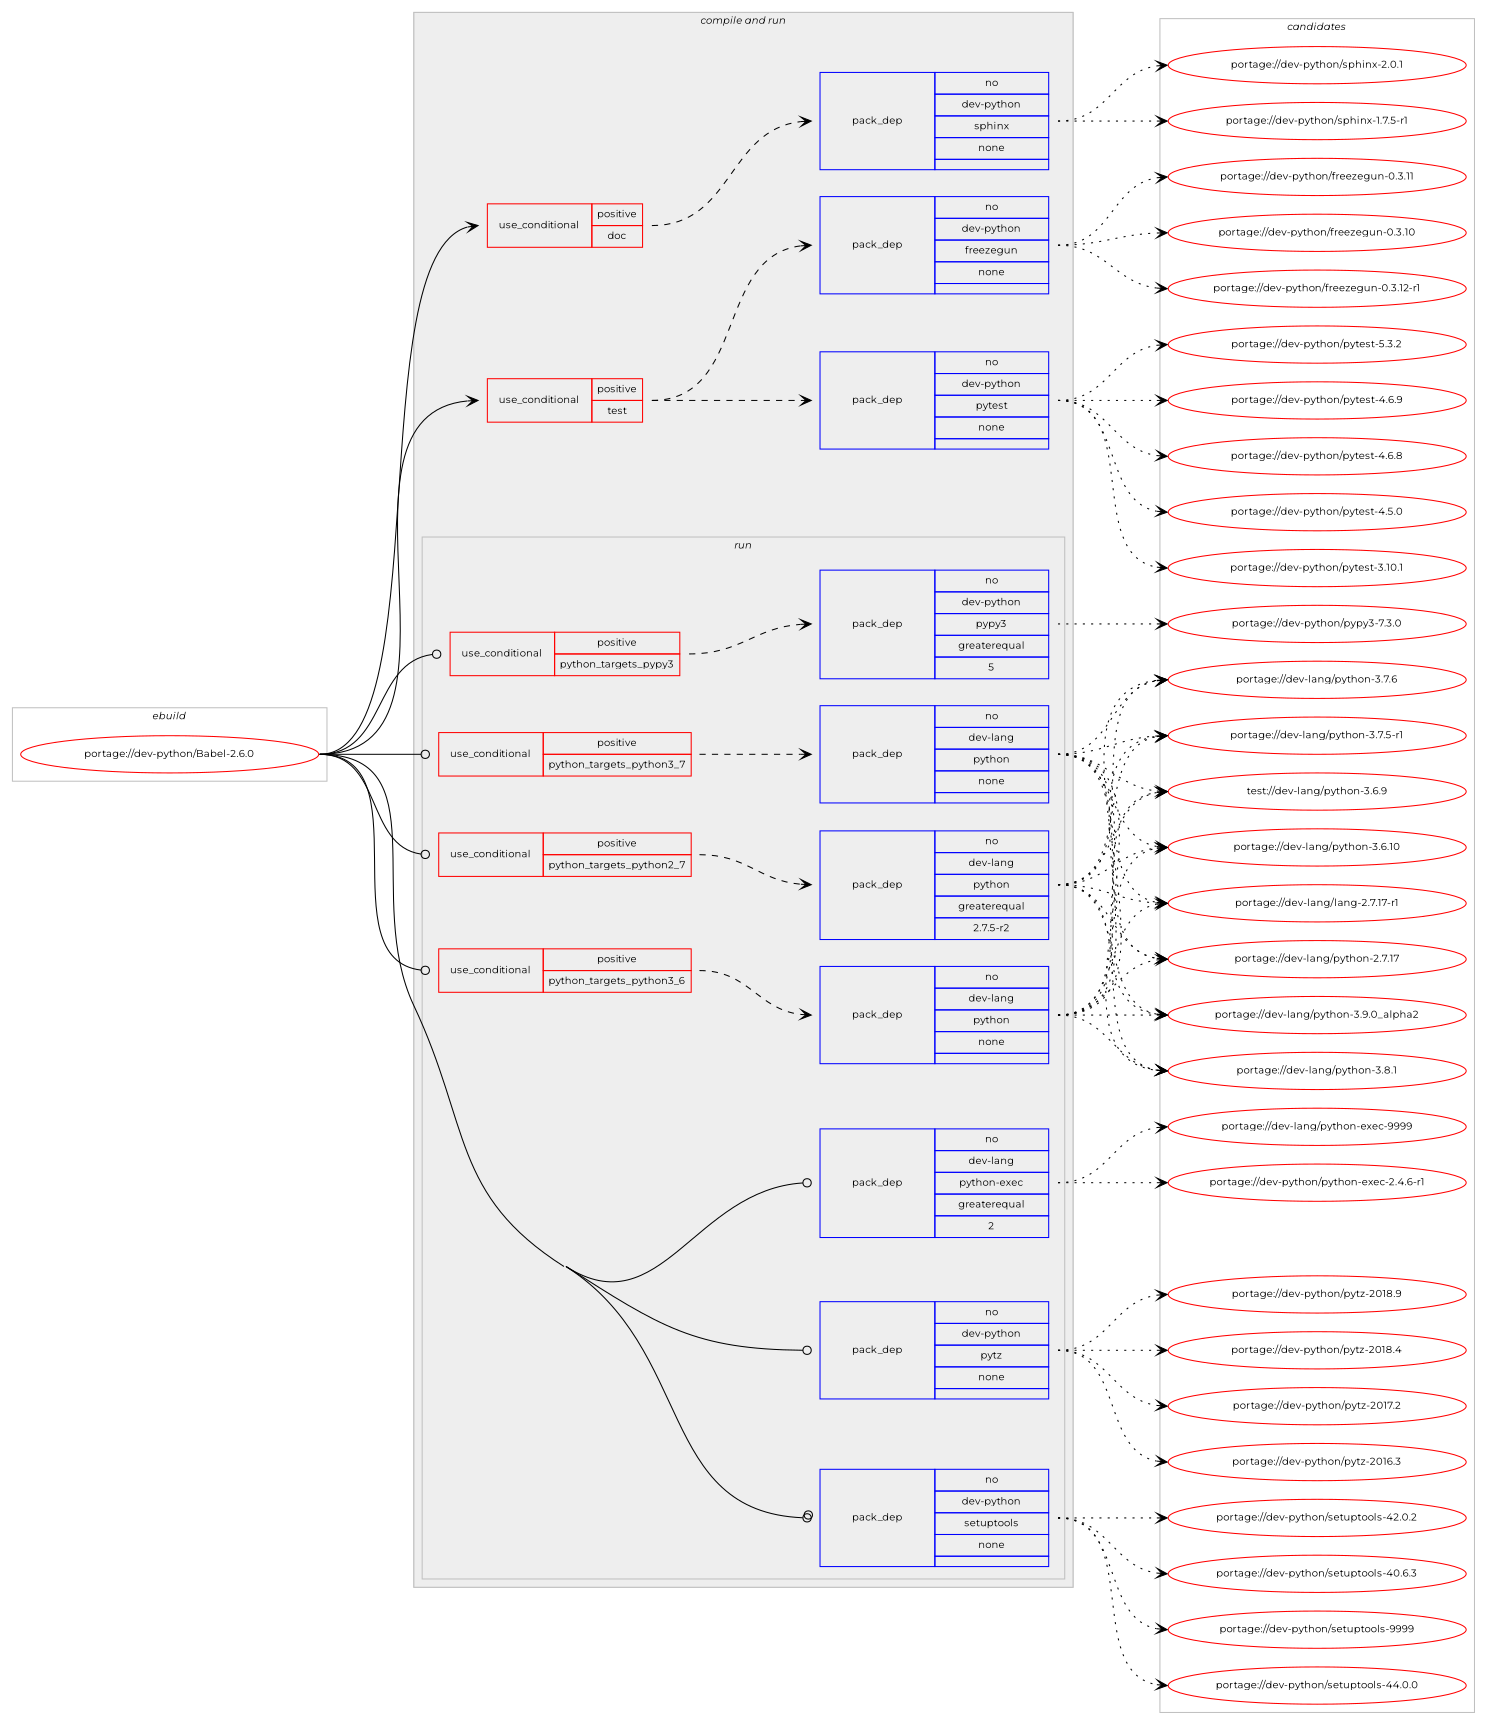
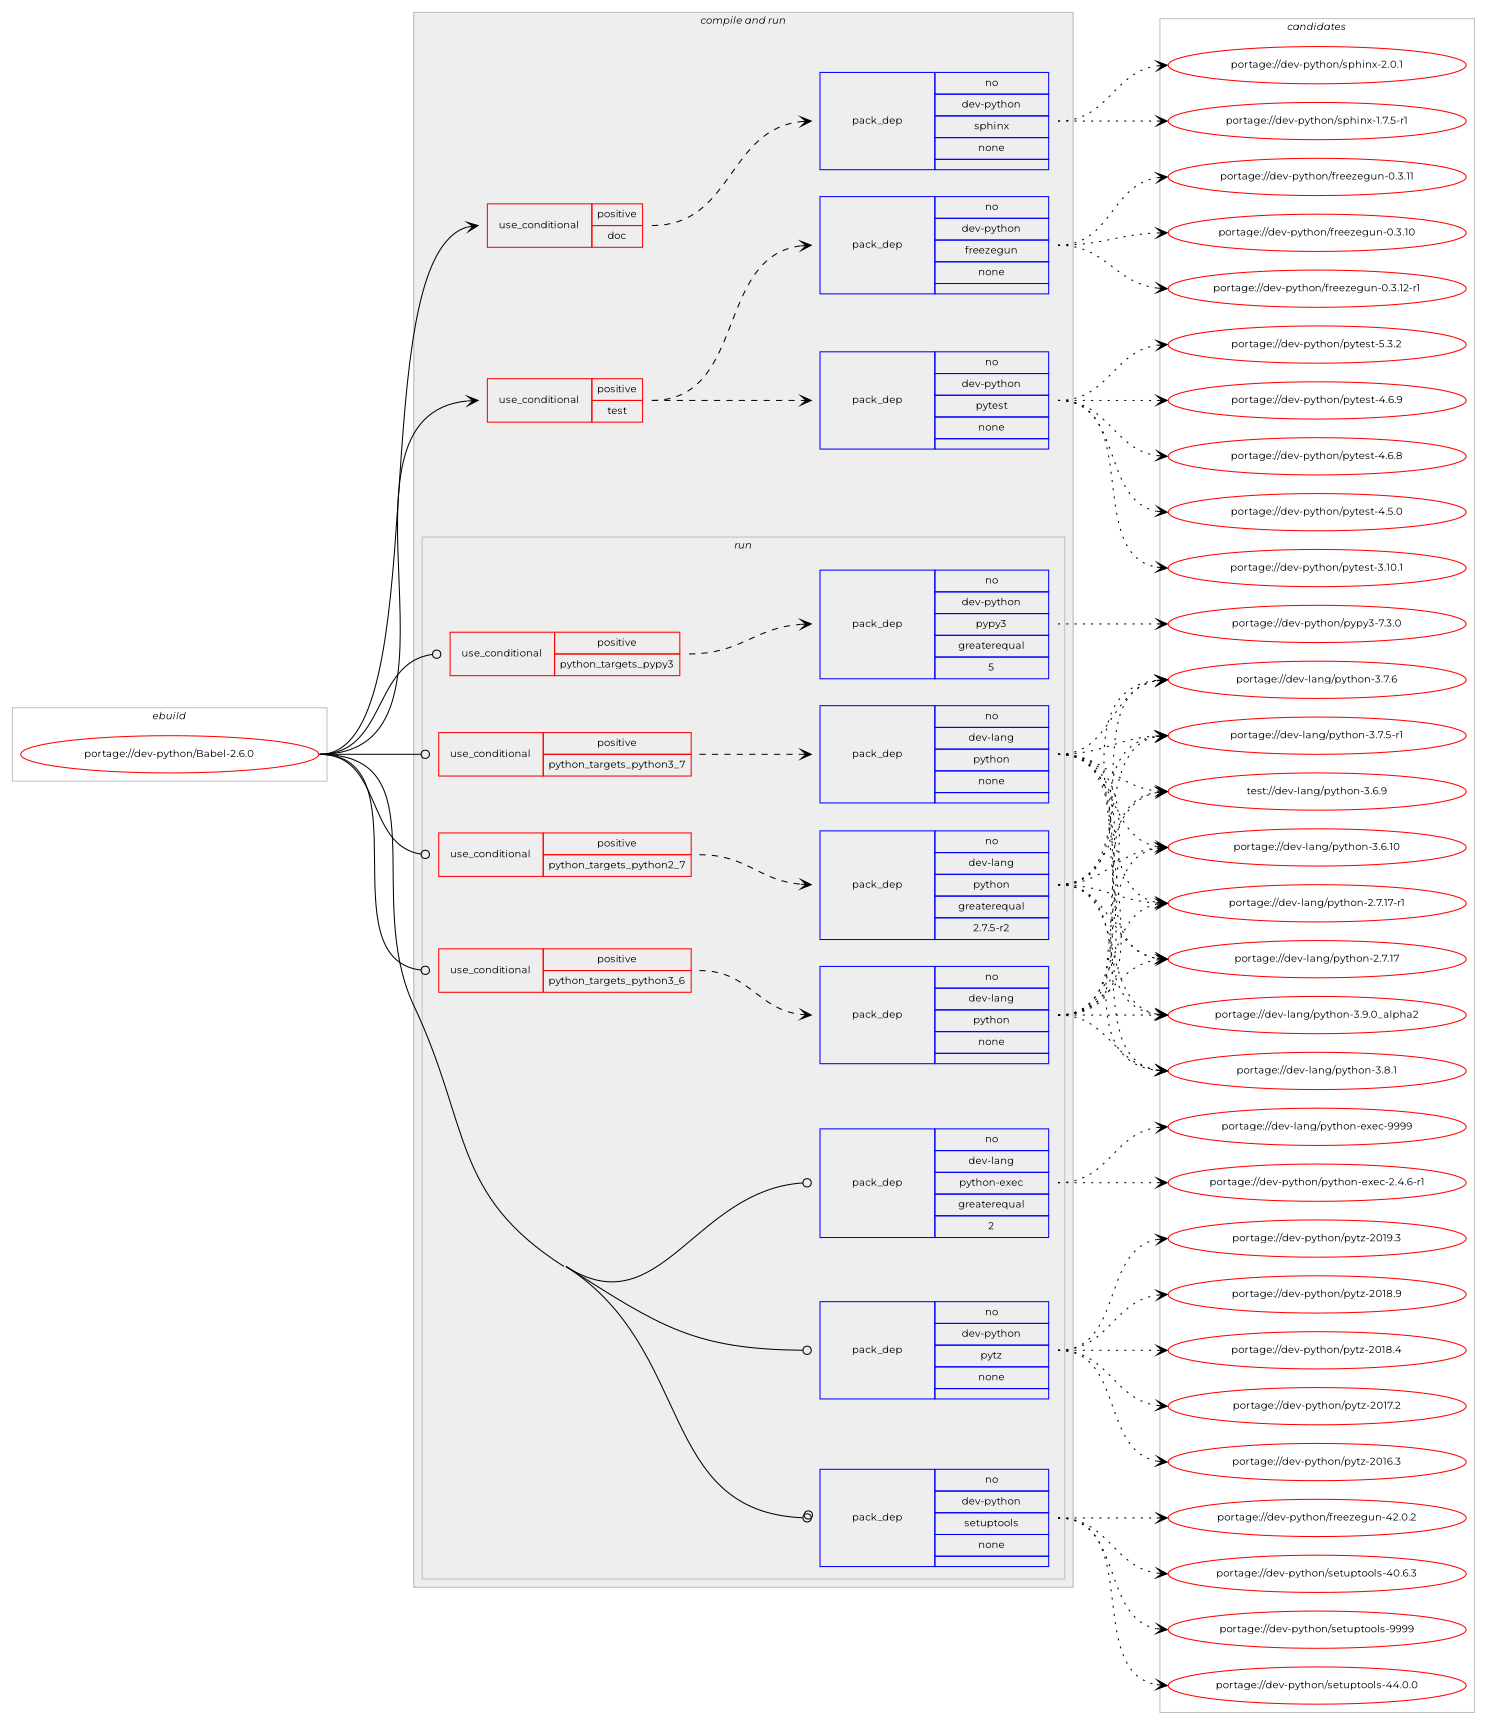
(1317, 903) -> (1317, 903)
none -> (1317, 1239)
(1317, 1518) -> (1317, 1518)
